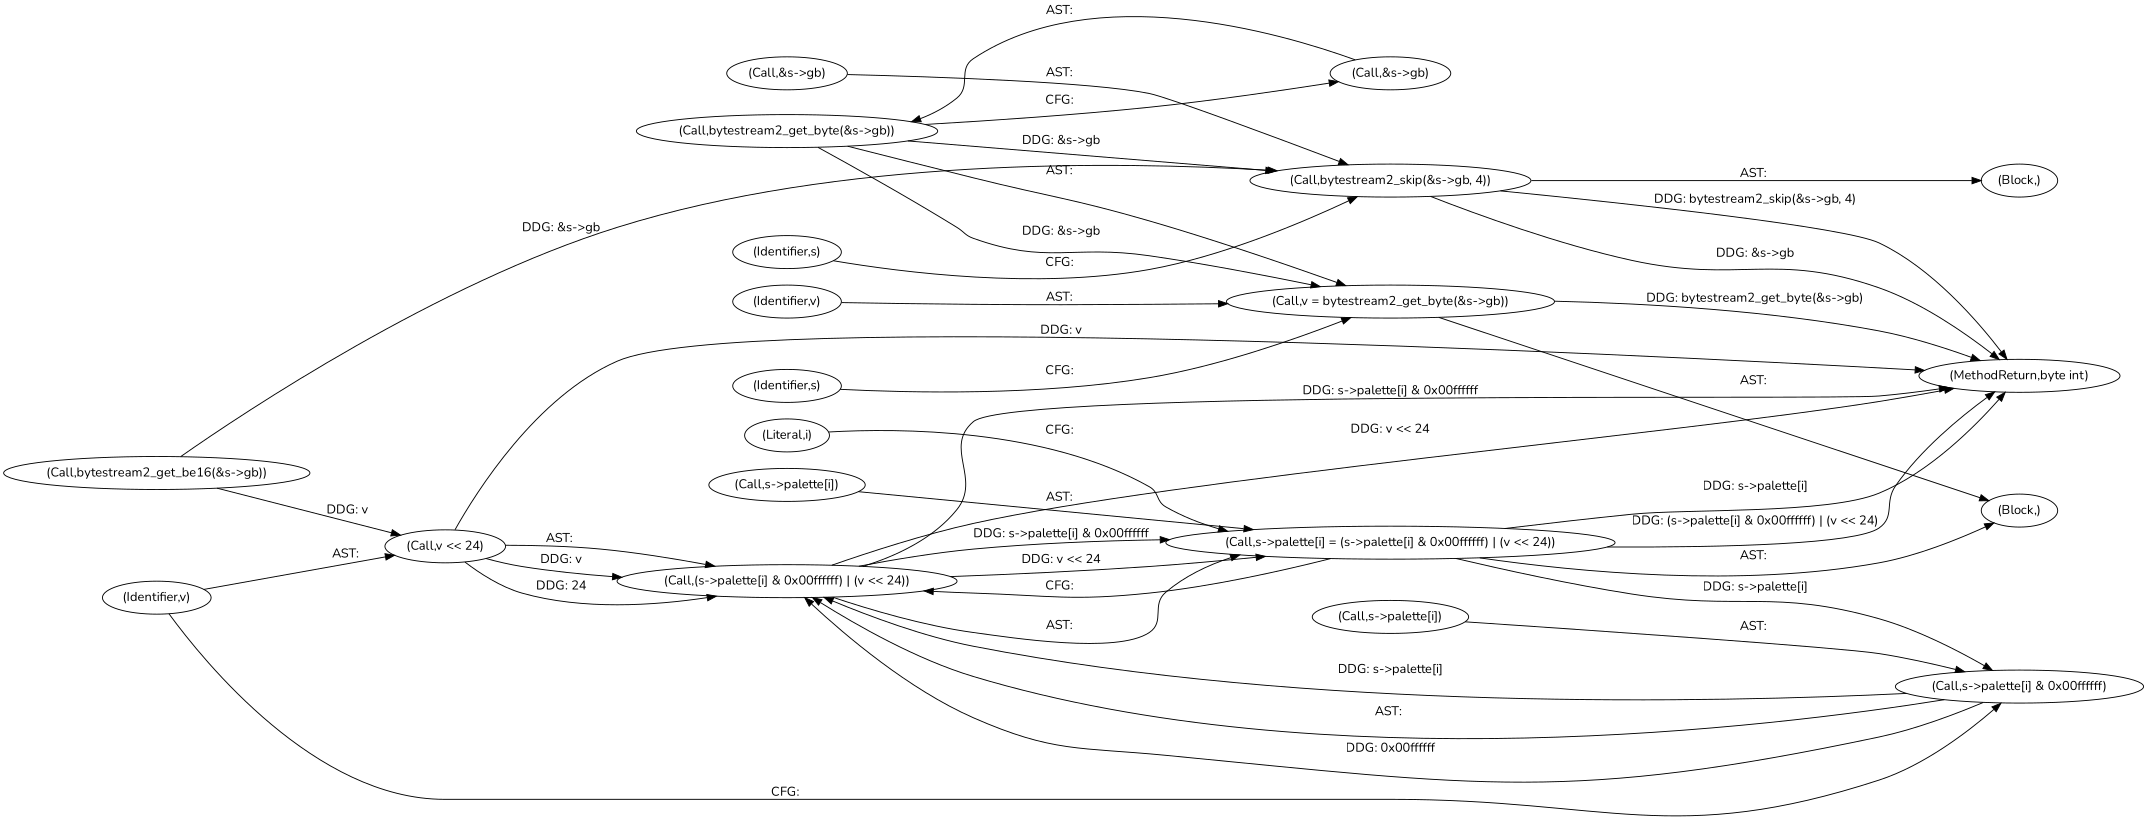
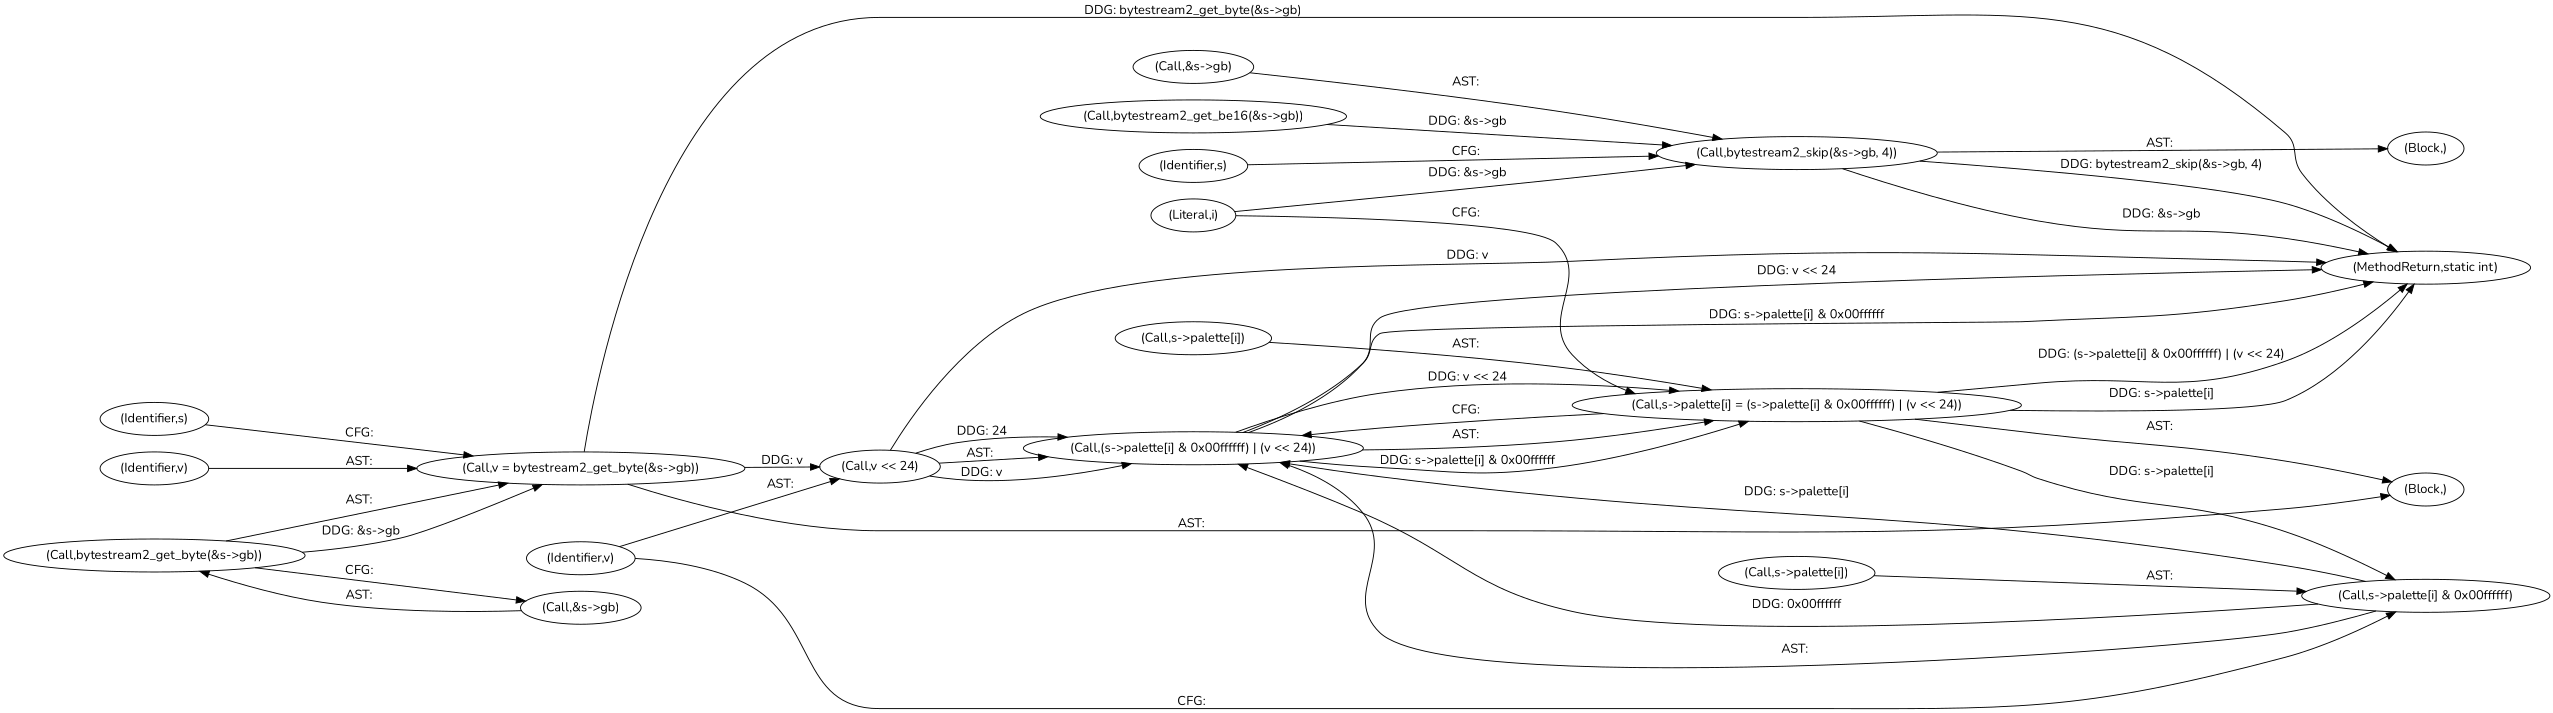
(1087, 156) -> (1460, 189)
(2020, 376) -> (2426, 268)
(304, 511) -> (778, 467)
